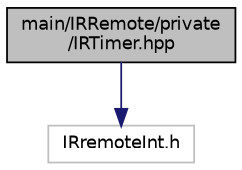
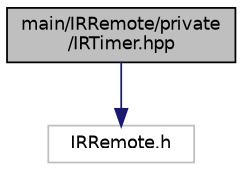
(121, 144) -> (121, 144)
